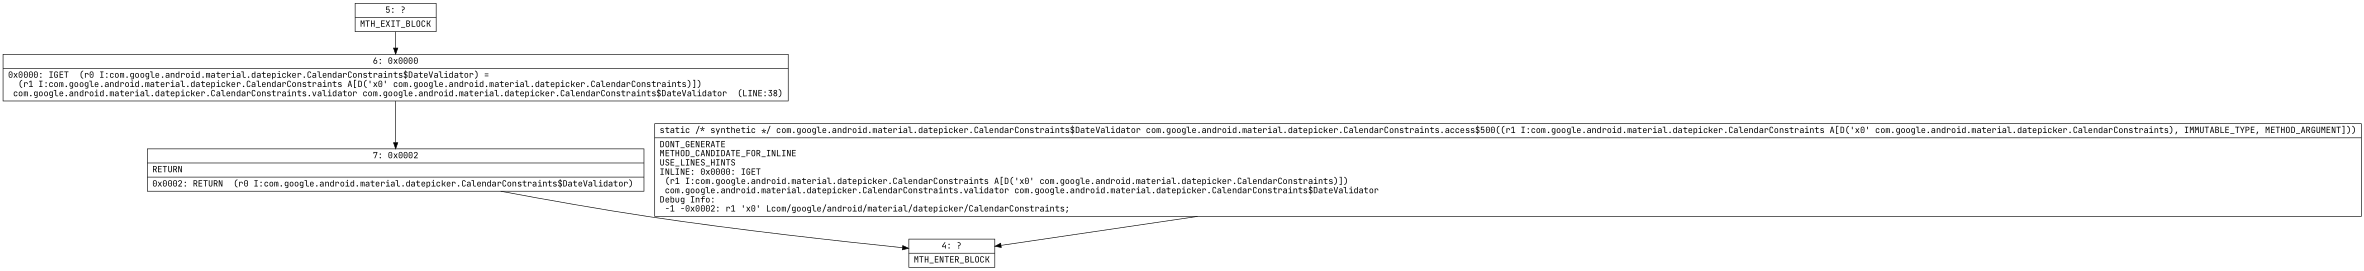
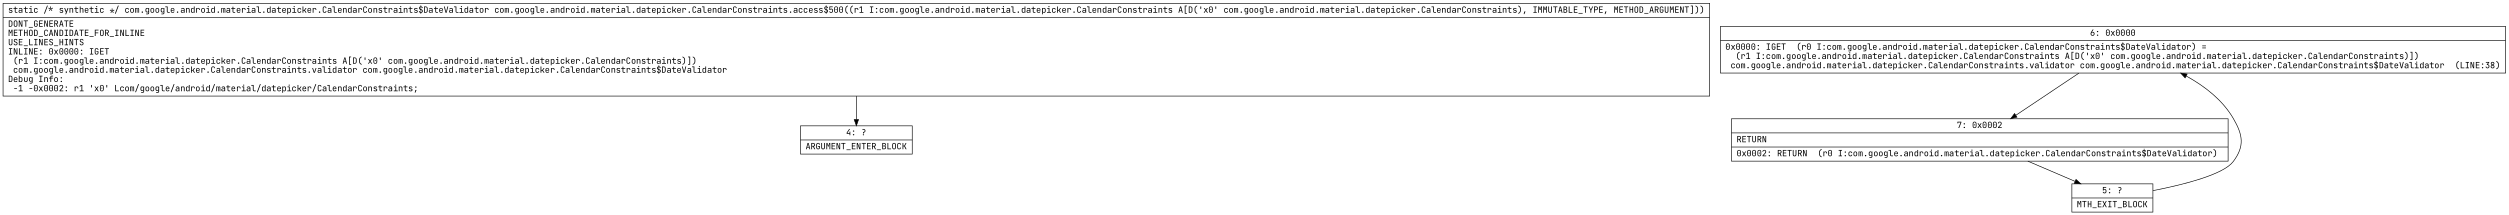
(701, 224) -> (2051, 171)
(952, 260) -> (856, 147)
